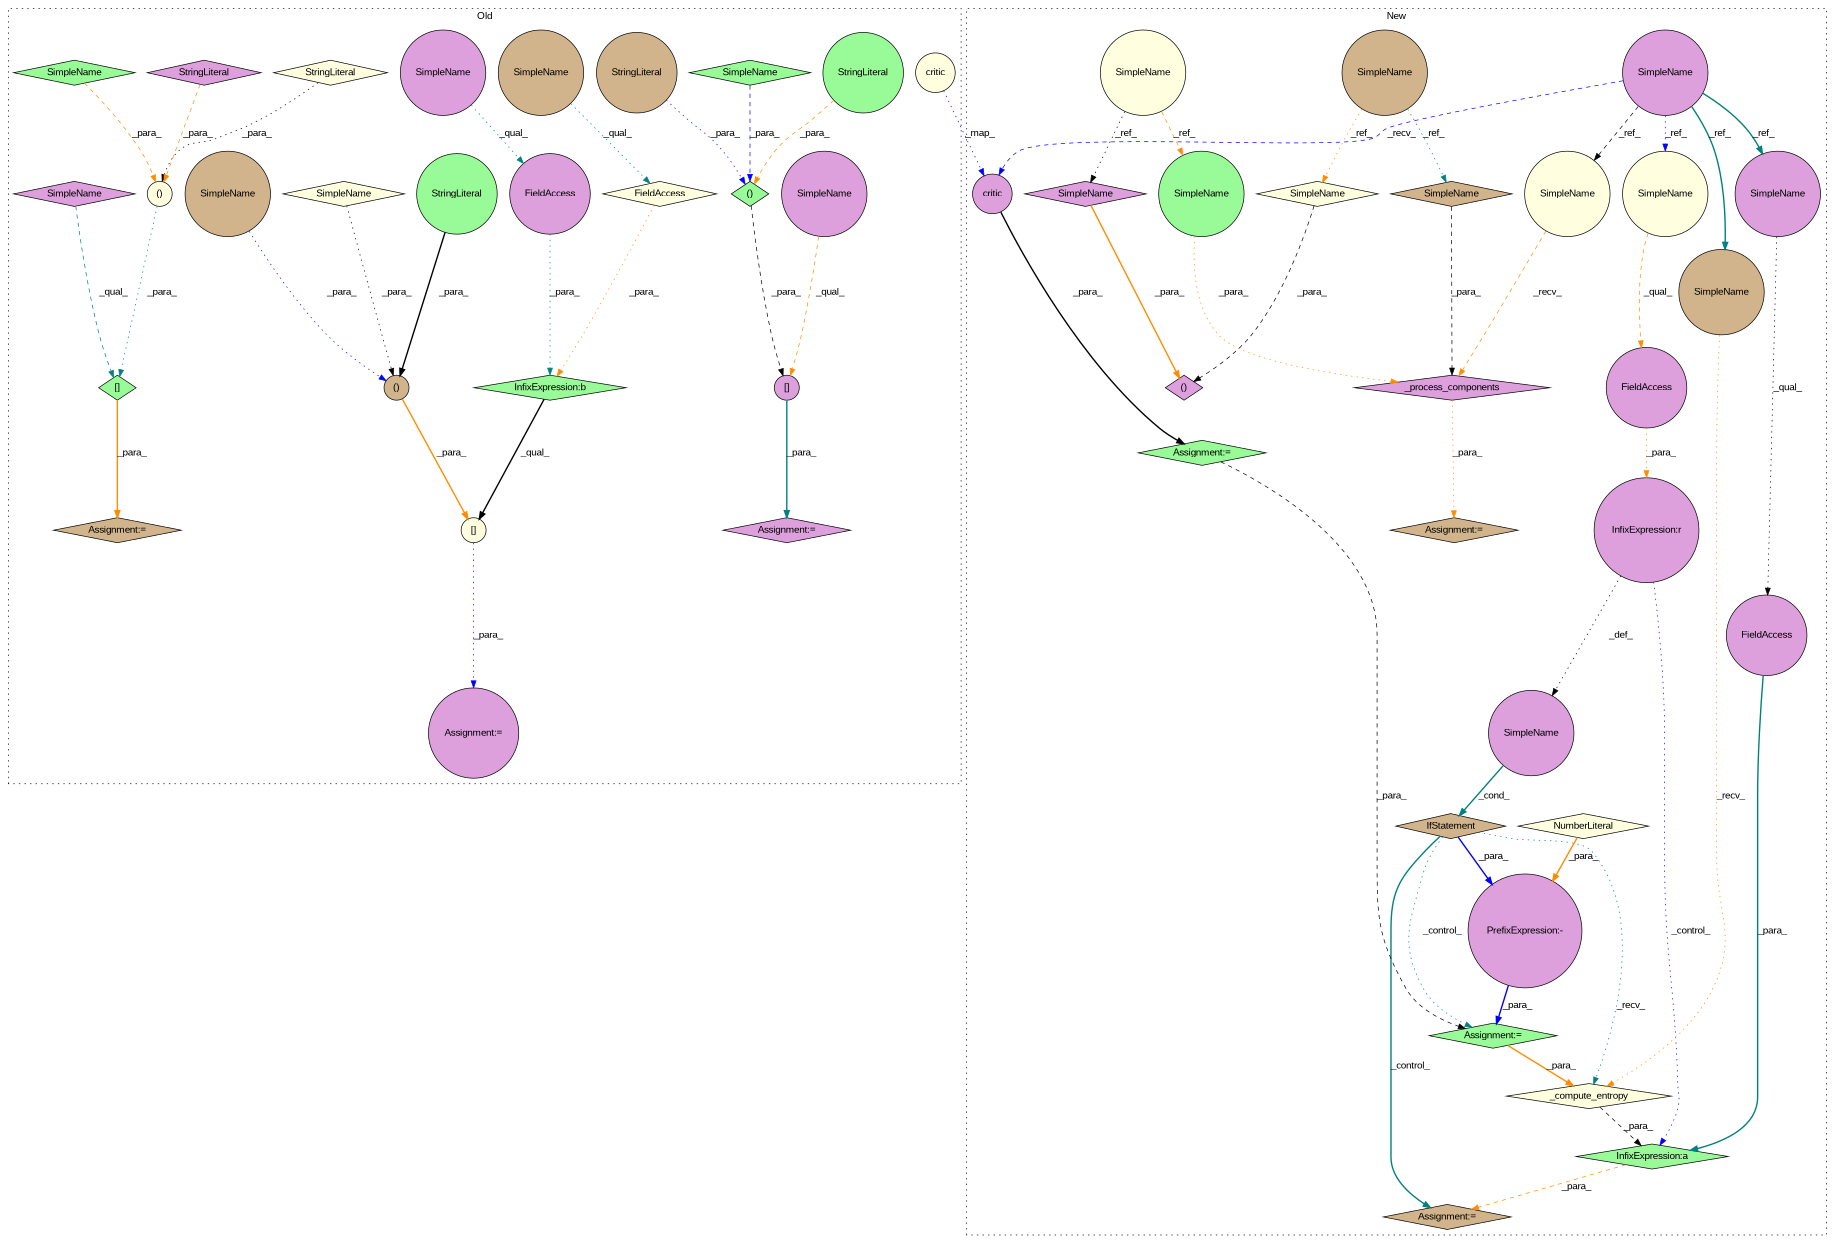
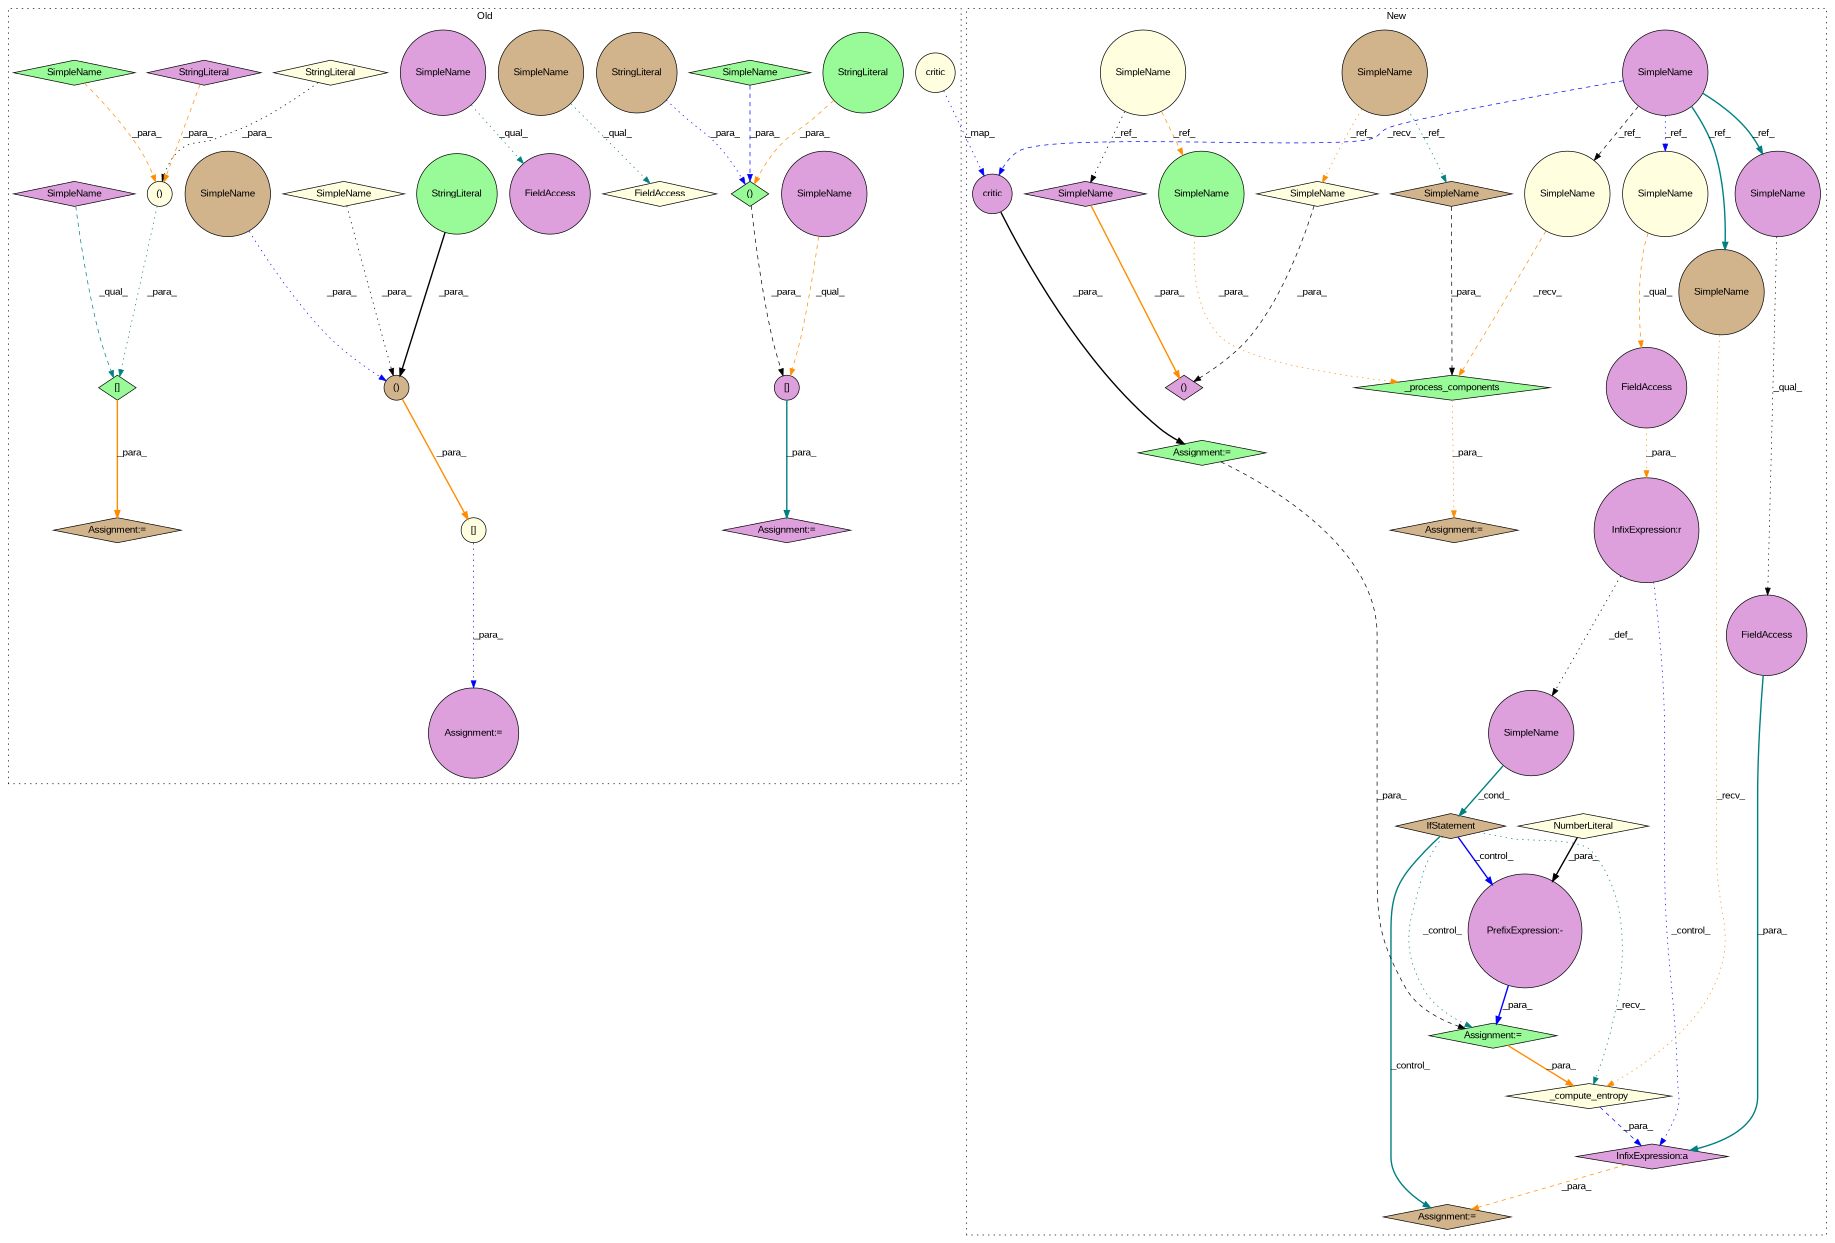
(550, 388) -> none
(1452, 388) -> (1452, 388)
(1494, 856) -> (1494, 856)
(1567, 856) -> (1567, 856)
(1618, 1124) -> (1618, 1124)
(1652, 1157) -> (1652, 1157)
